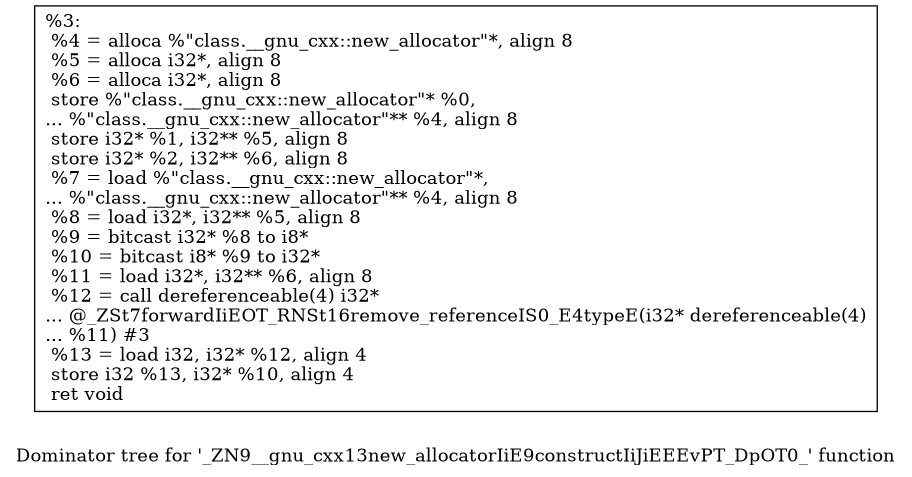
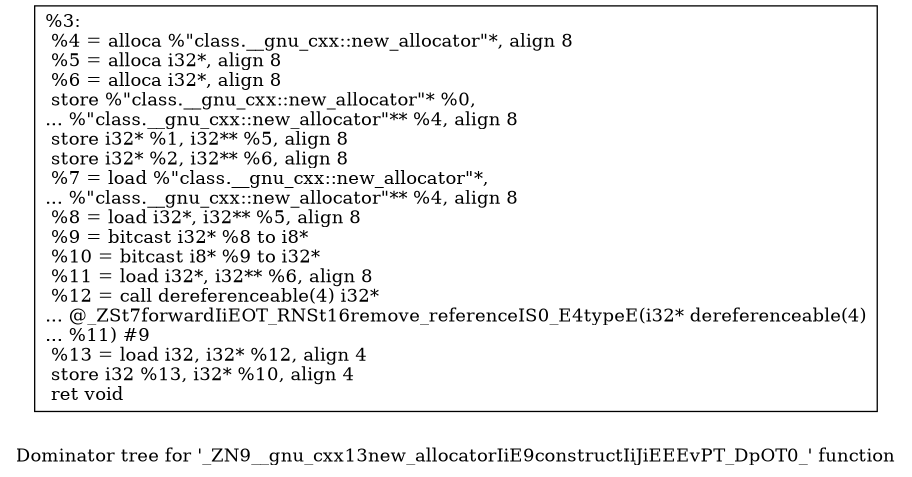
(98, 336) -> (98, 336)
